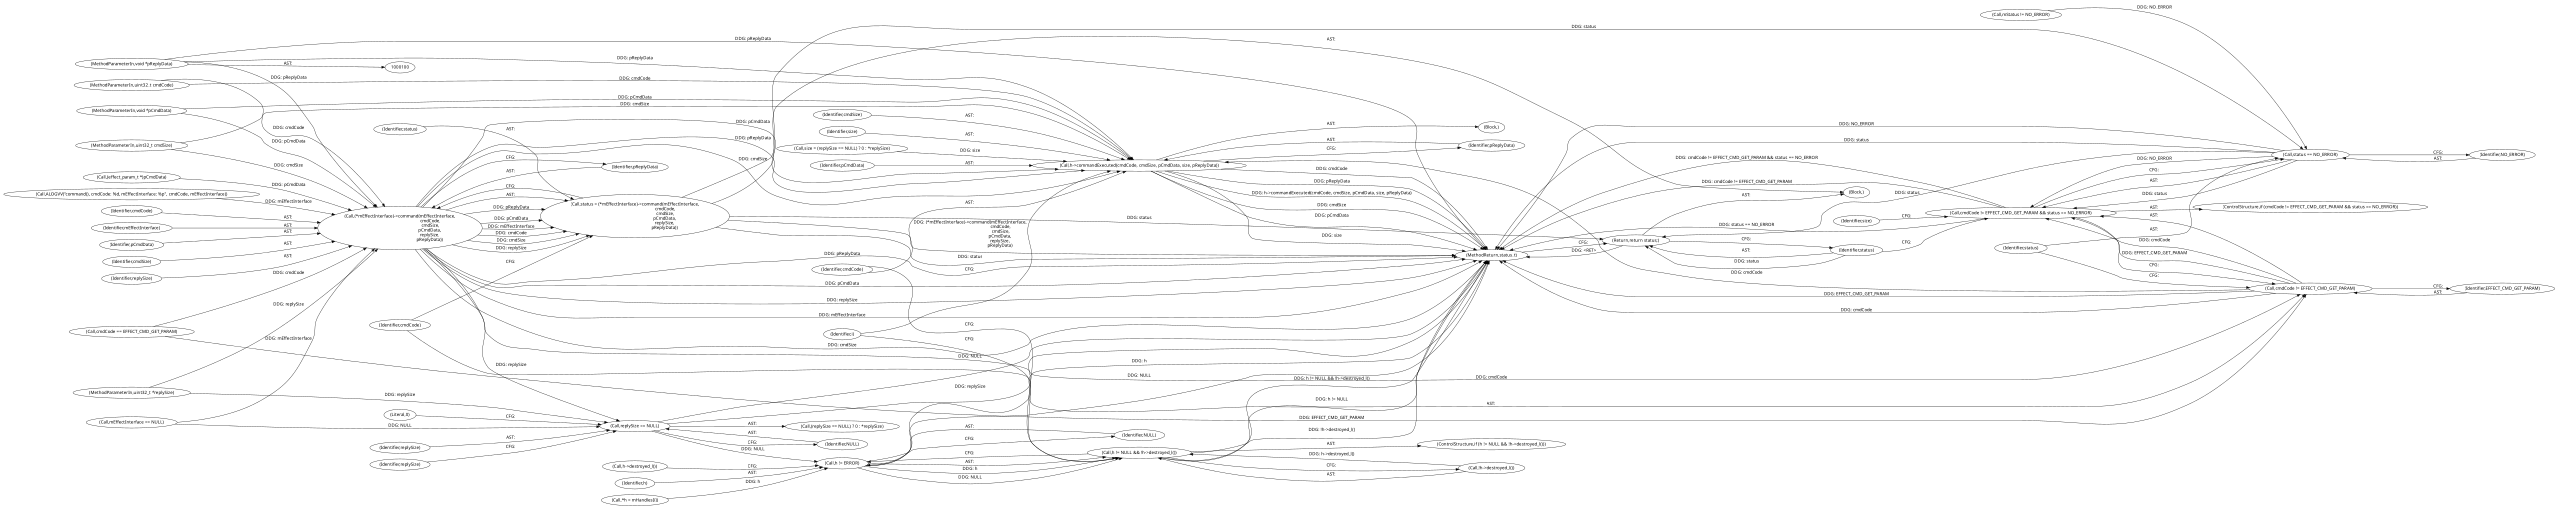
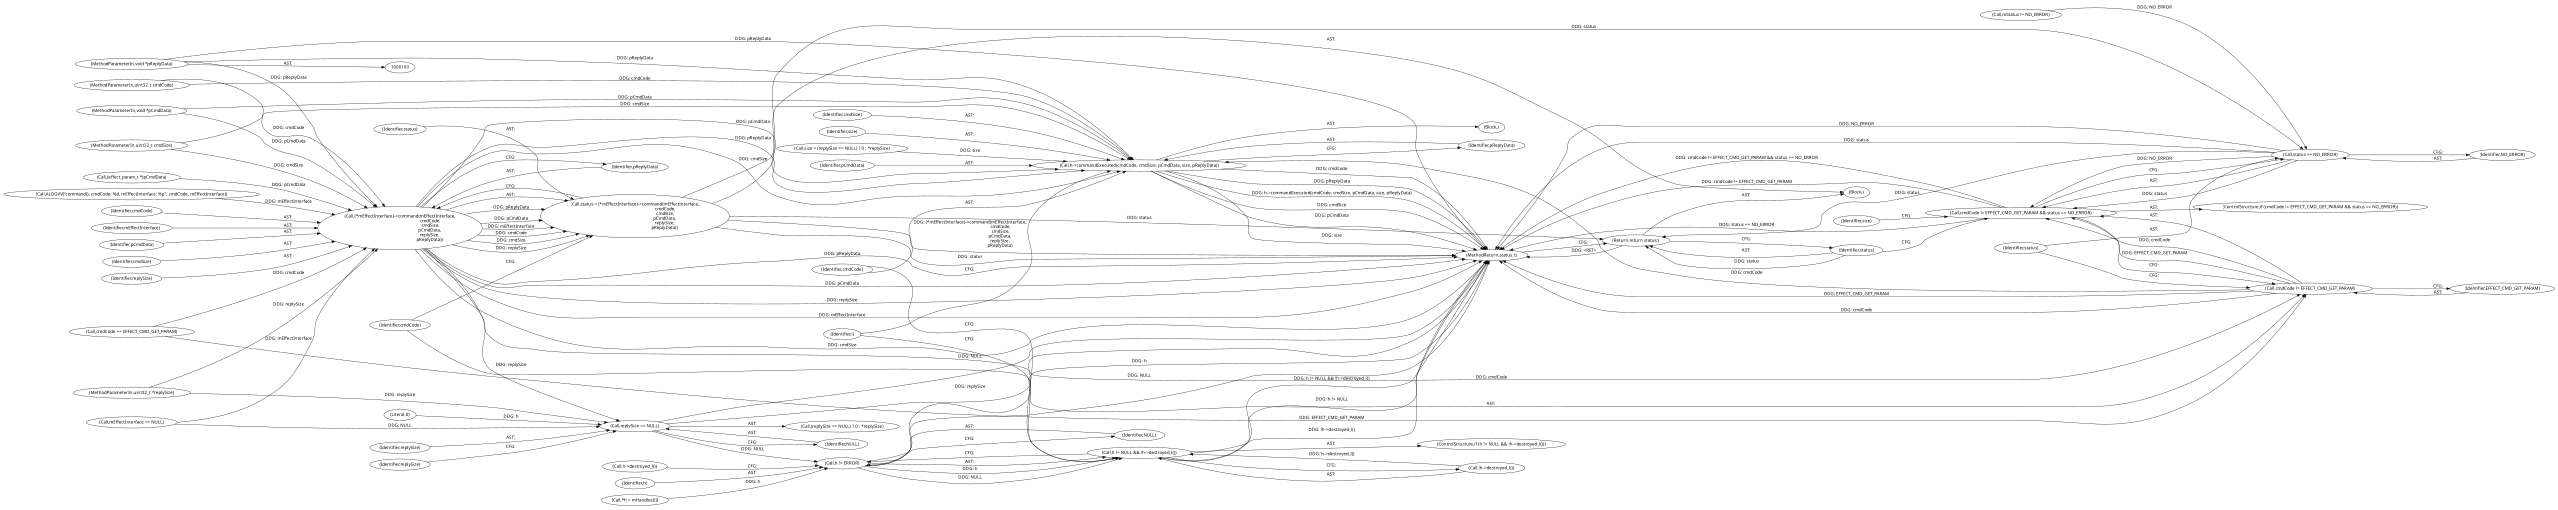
(511, 417) -> (511, 417)
